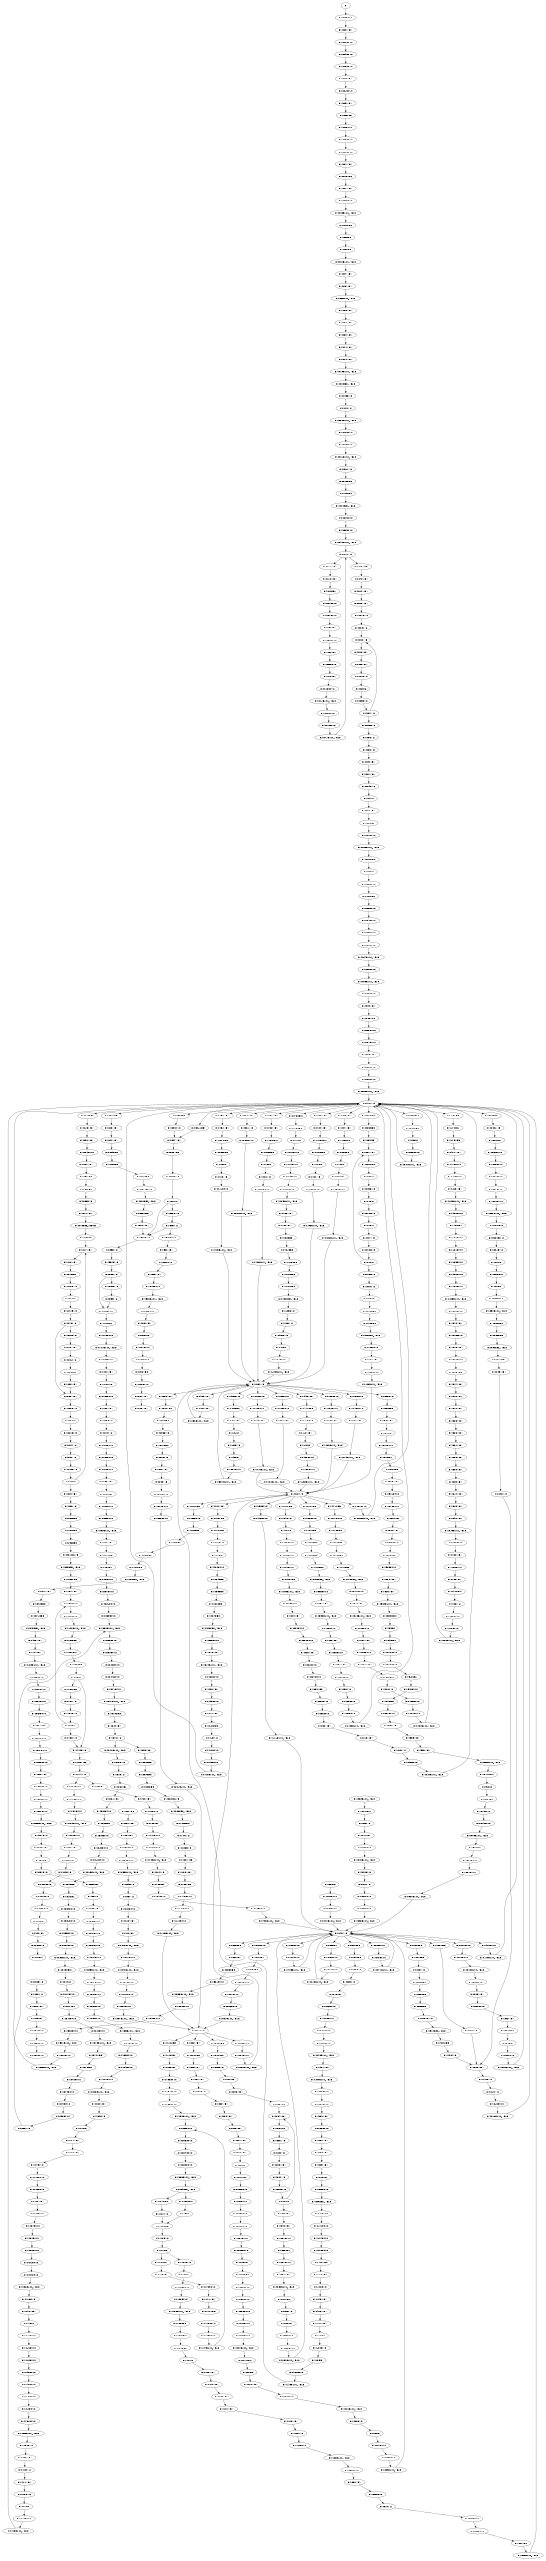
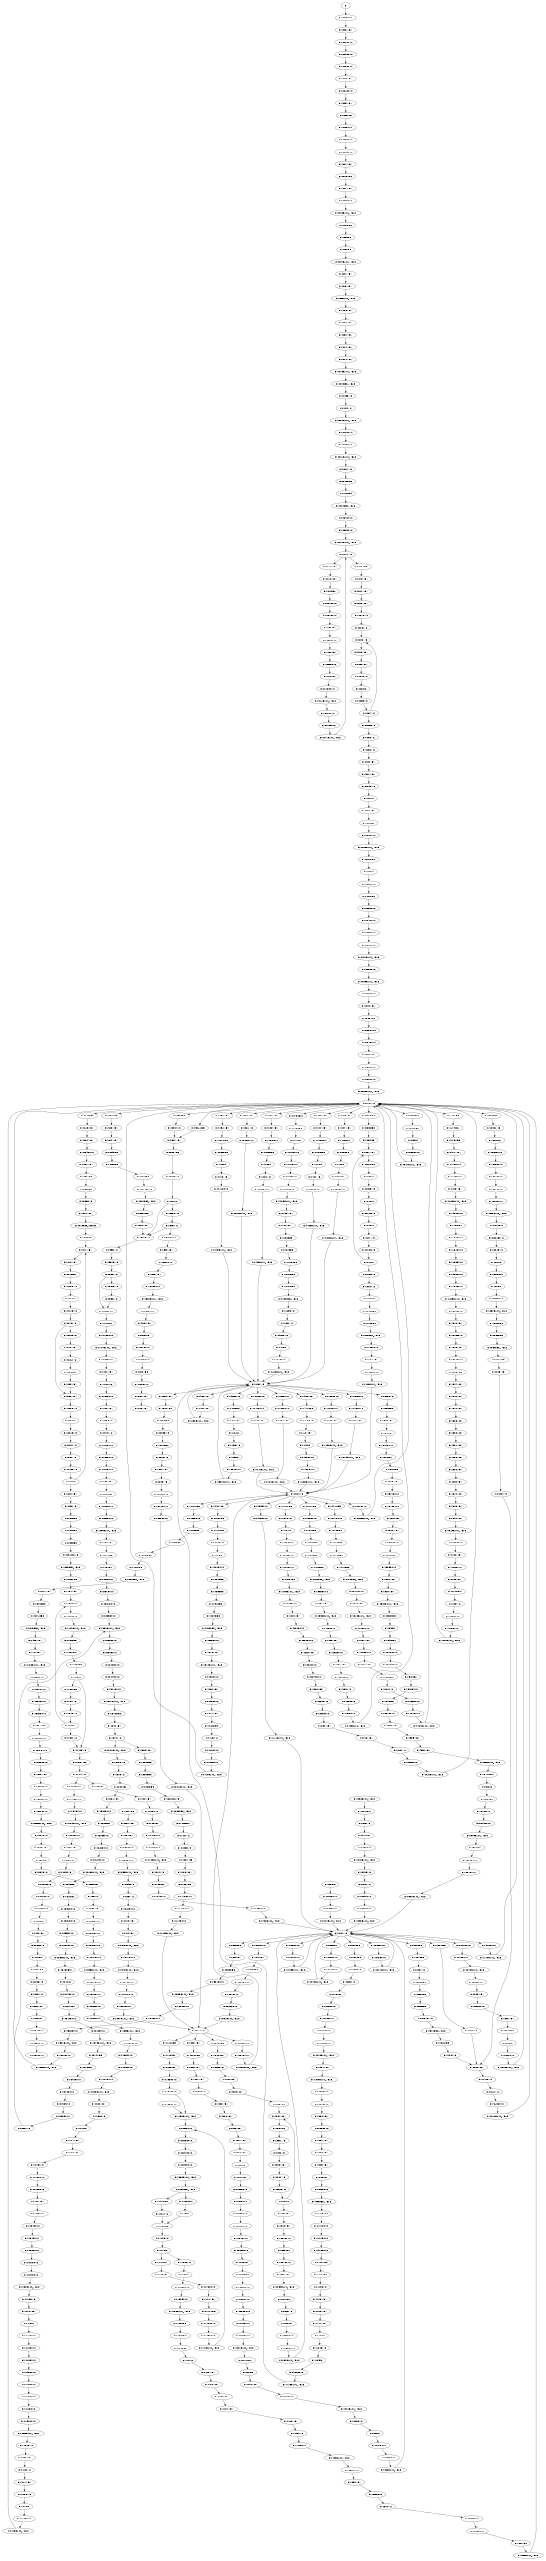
none -> (389, 1572)
none -> (37, 1970)
(170, 2097) -> (183, 2101)
none -> (209, 2317)
